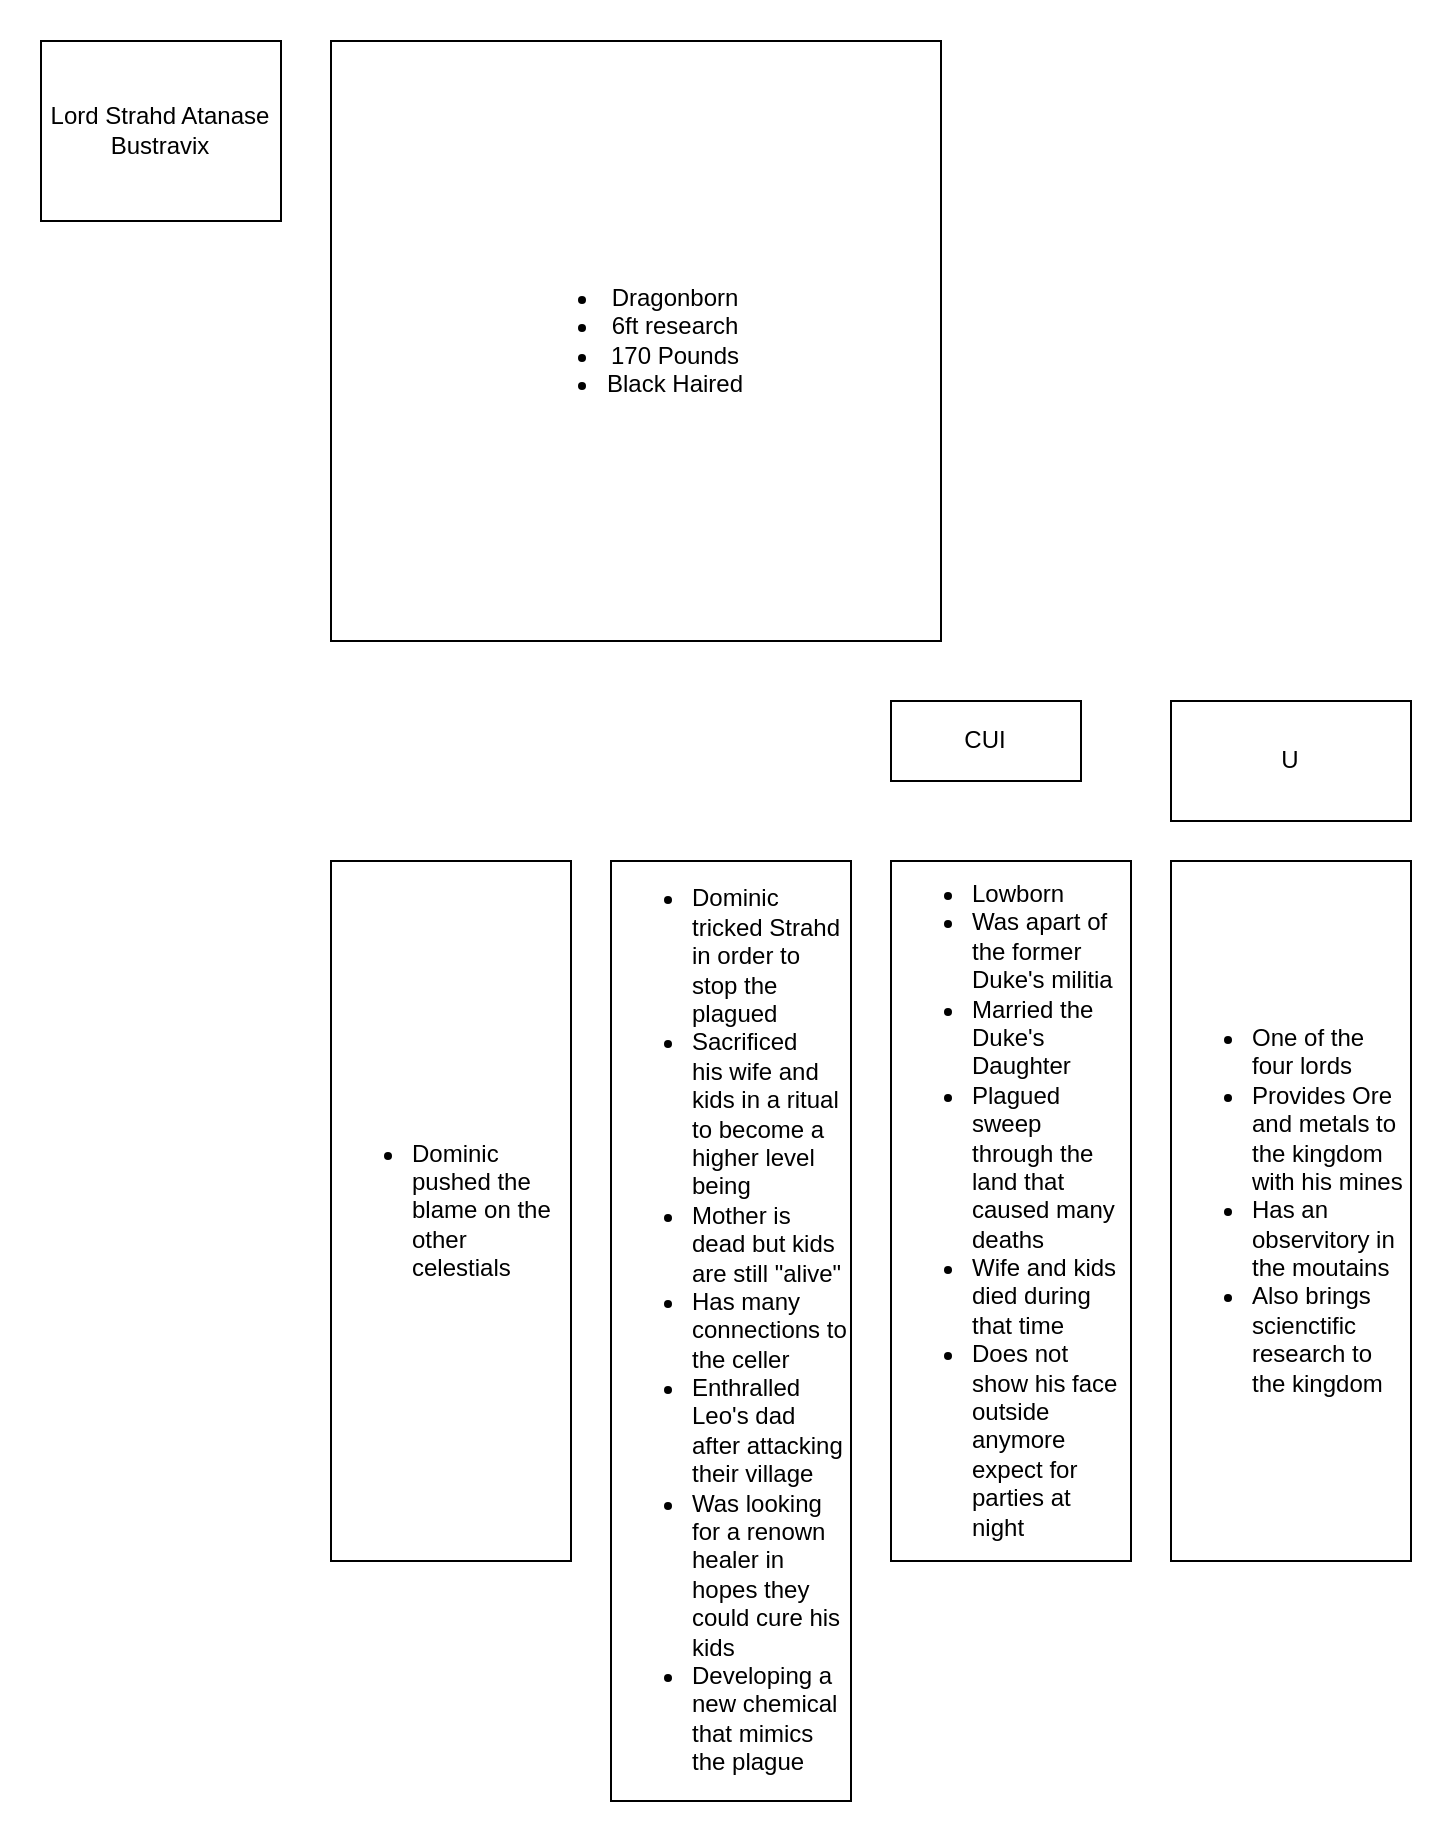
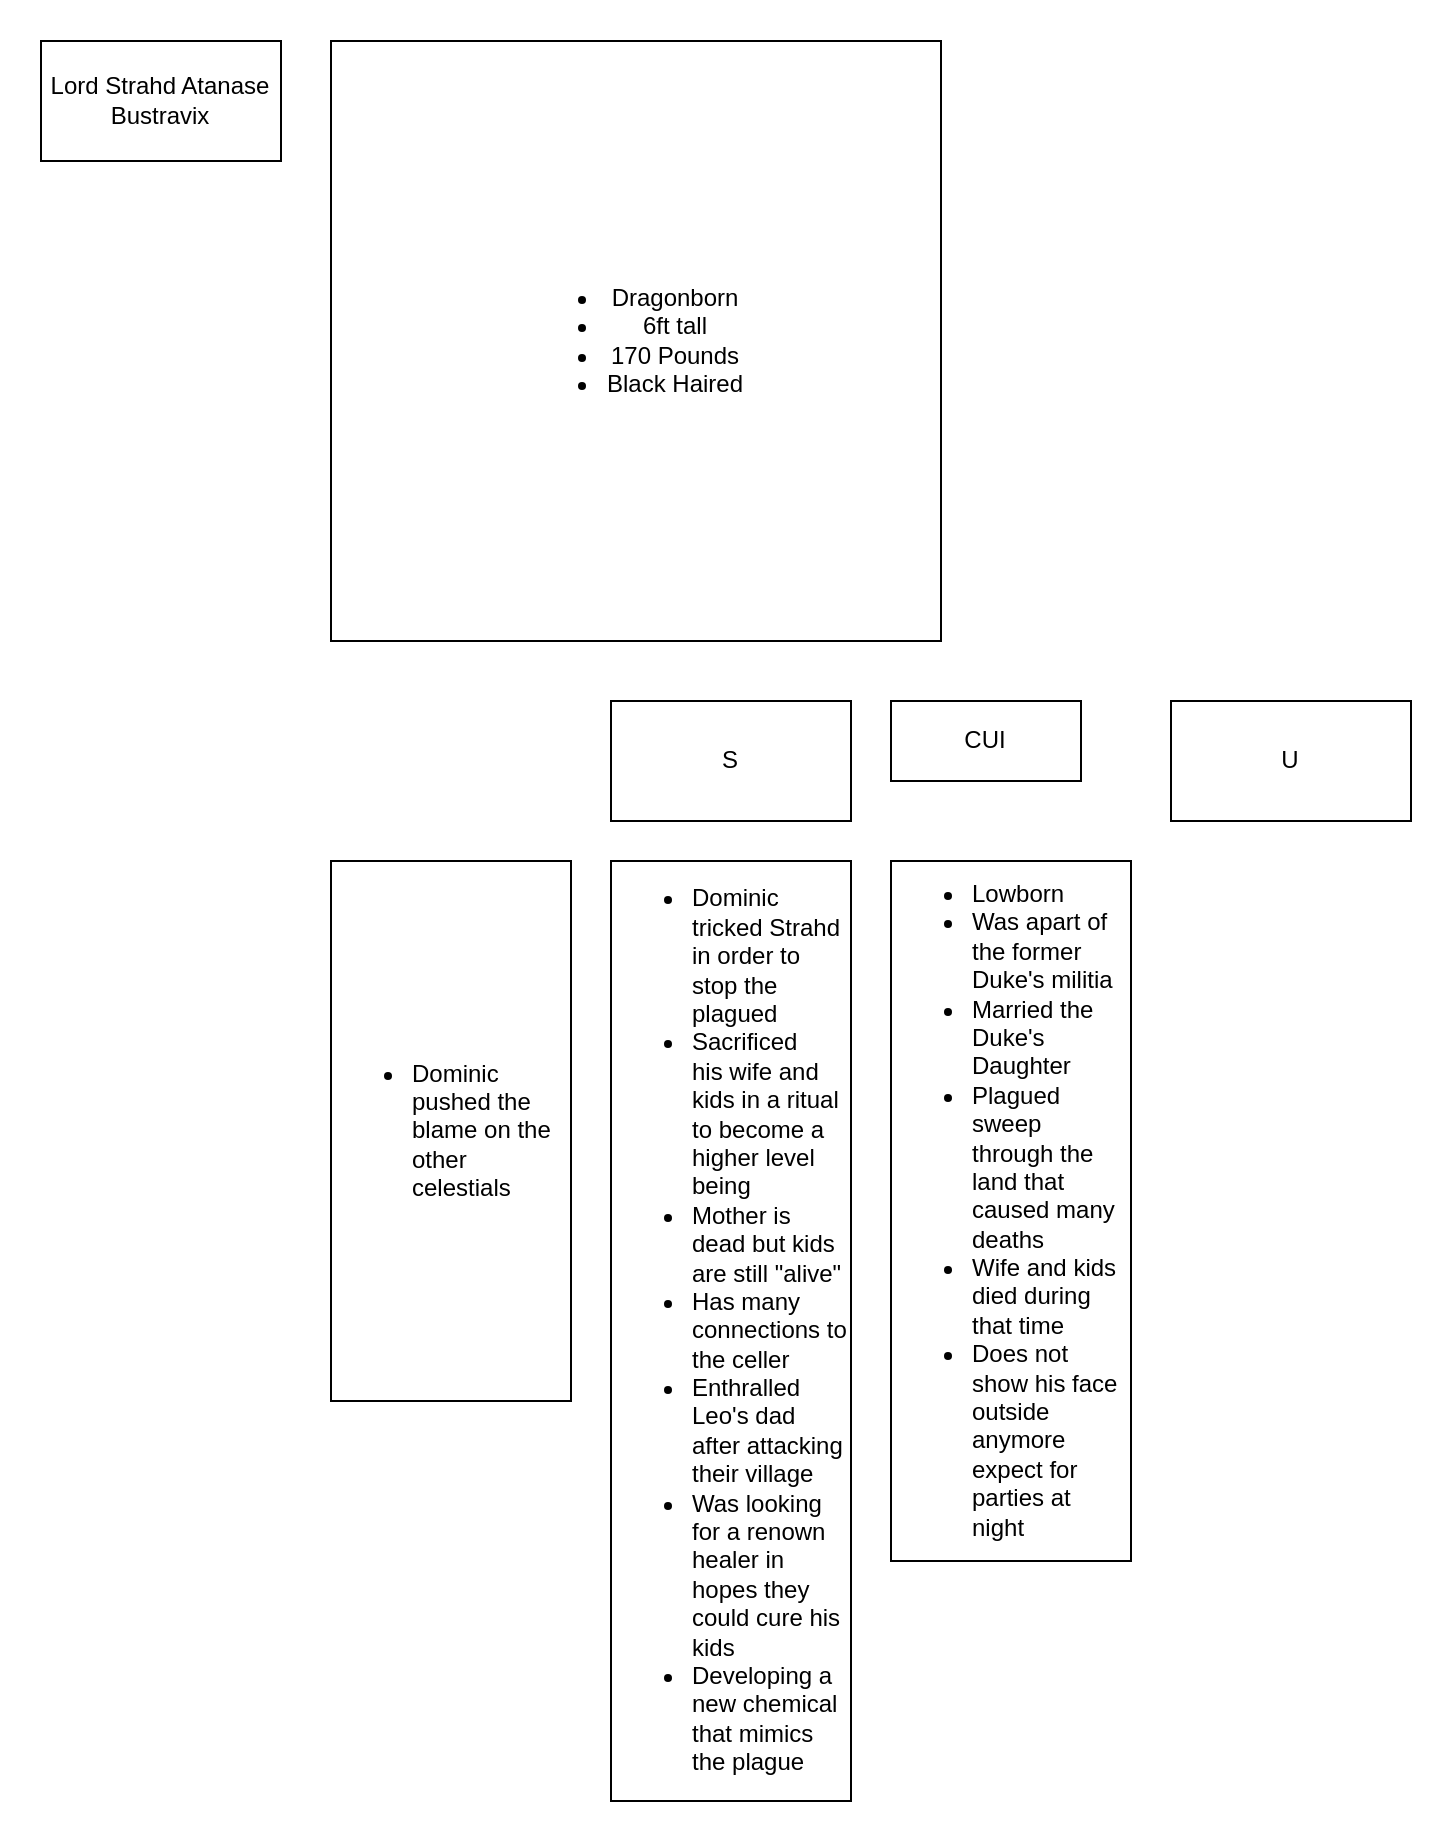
(161, 131) -> (161, 101)
(636, 341) -> (636, 341)
none -> (731, 761)
(451, 1211) -> (451, 1131)
(1291, 1211) -> none
